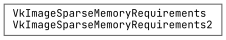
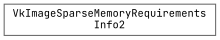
(113, 20) -> (110, 20)
